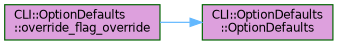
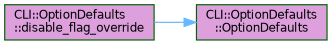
(82, 22) -> (79, 22)
